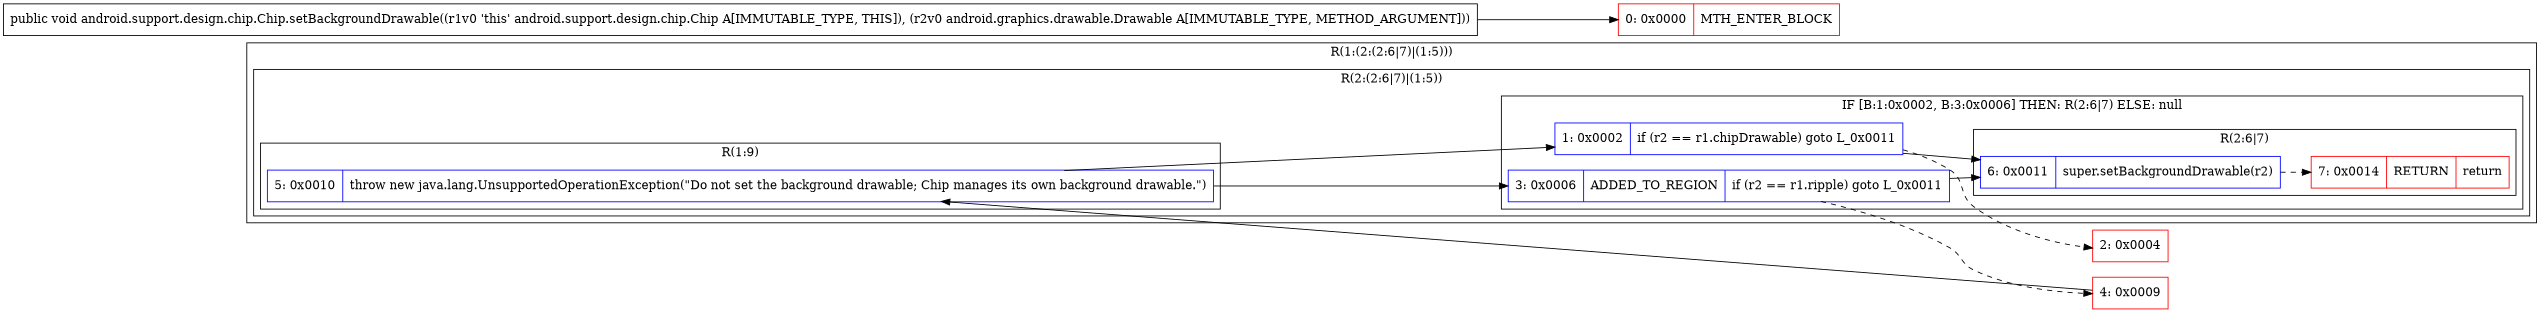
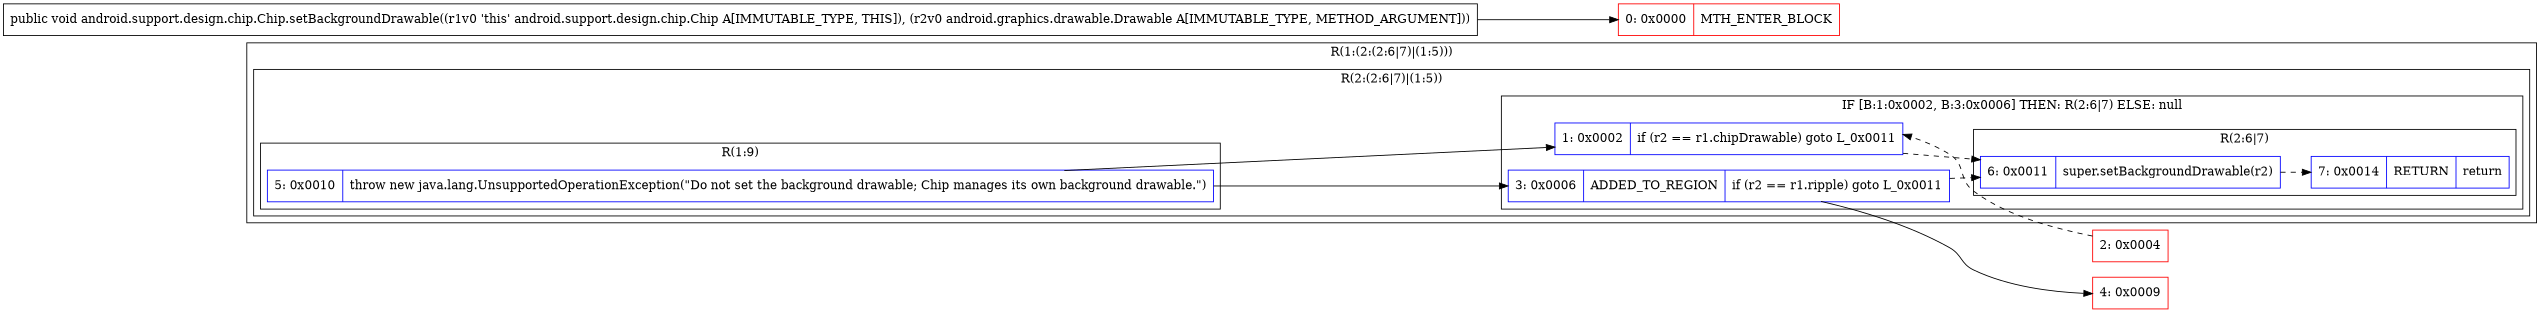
(1937, 156) -> (1937, 156)
(2410, 172) -> (2410, 172)
(1964, 178) -> (1958, 178)
(1970, 203) -> (1991, 202)
(1521, 246) -> none
(1953, 250) -> (1953, 250)
